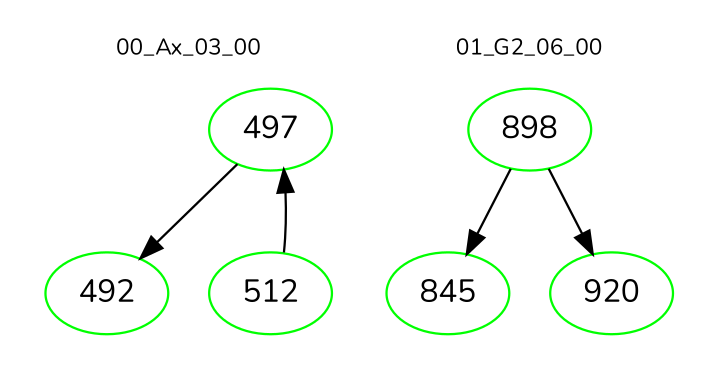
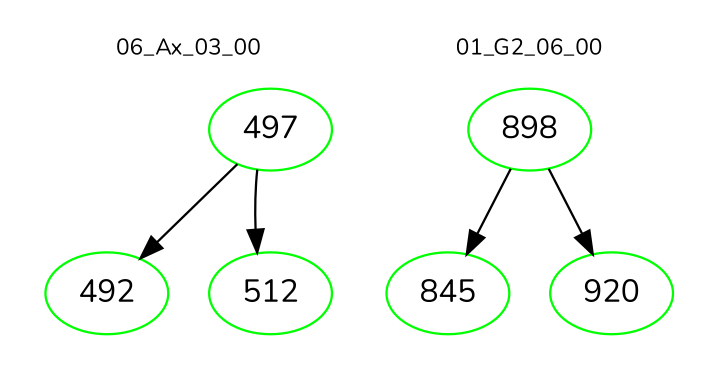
(189, 49) -> (189, 49)
(286, 223) -> (255, 200)
